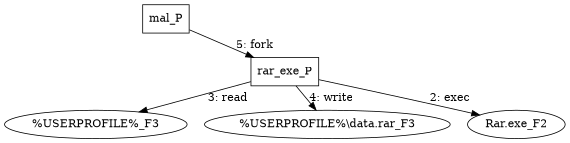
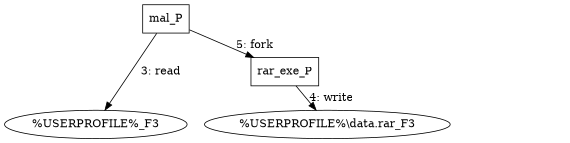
(199, 96) -> (133, 68)
(516, 124) -> none
